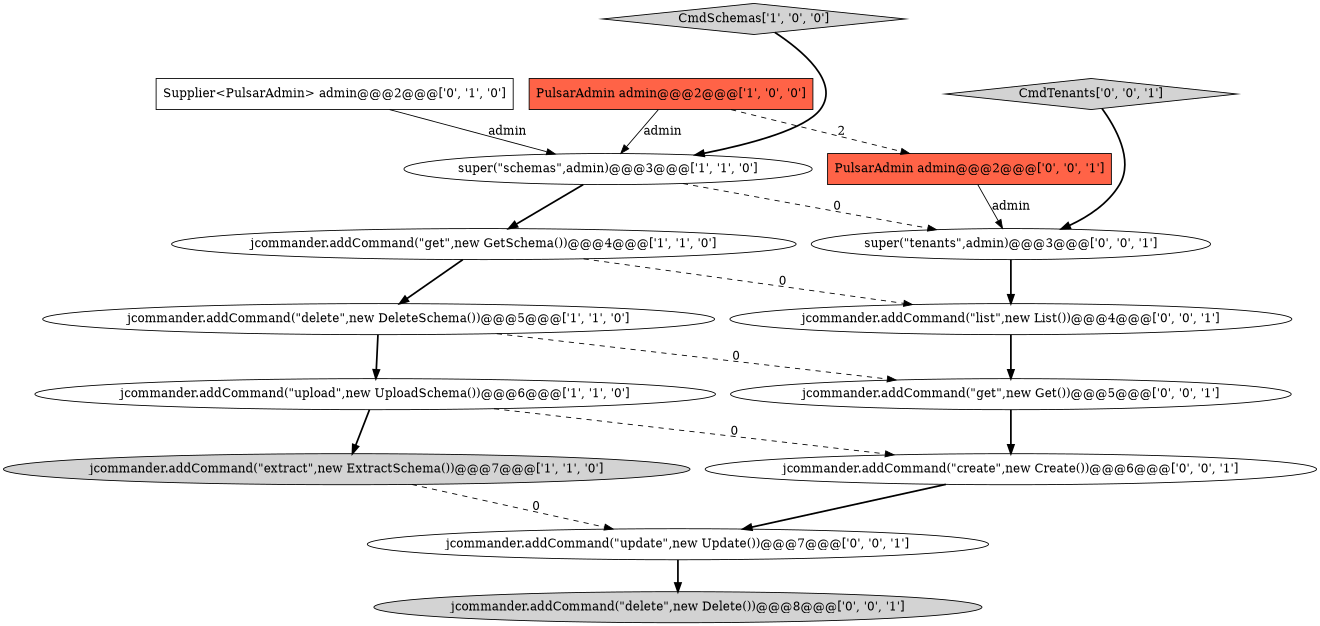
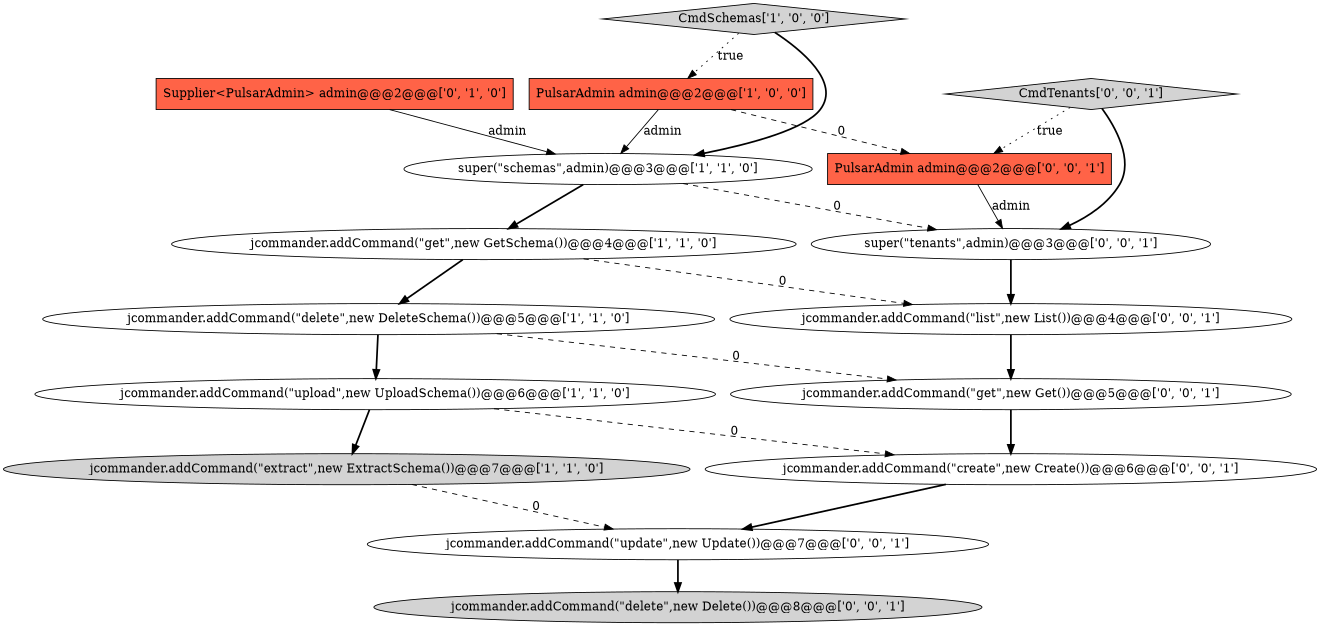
none -> (717, 53)
(335, 94) -> (335, 94)
none -> (1036, 128)
(842, 132) -> (842, 132)
